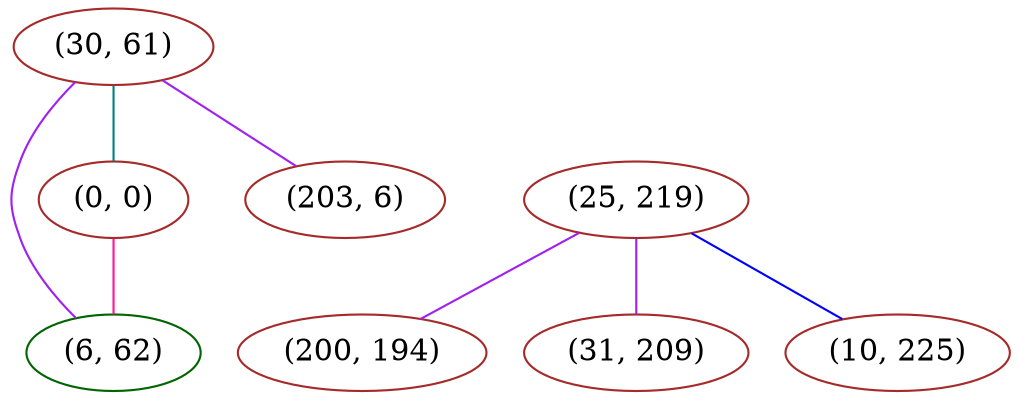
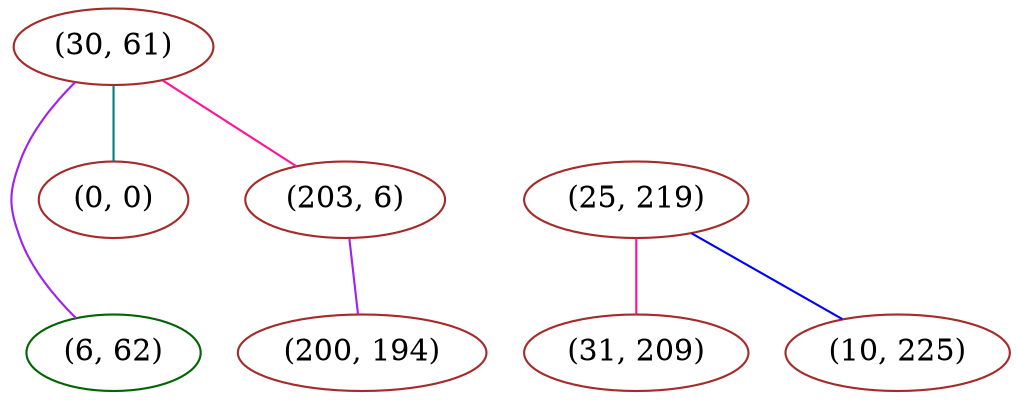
(229, 123) -> (229, 123)
(114, 276) -> none
(500, 276) -> (354, 276)
(636, 276) -> (636, 276)
